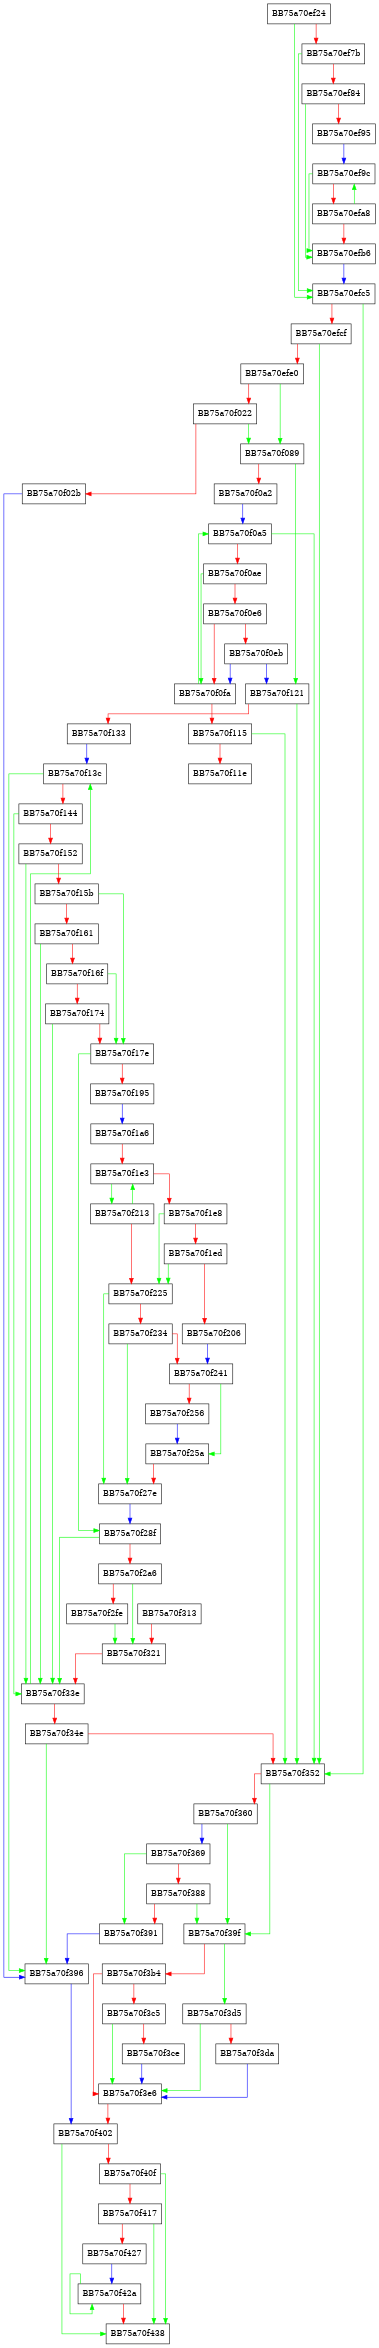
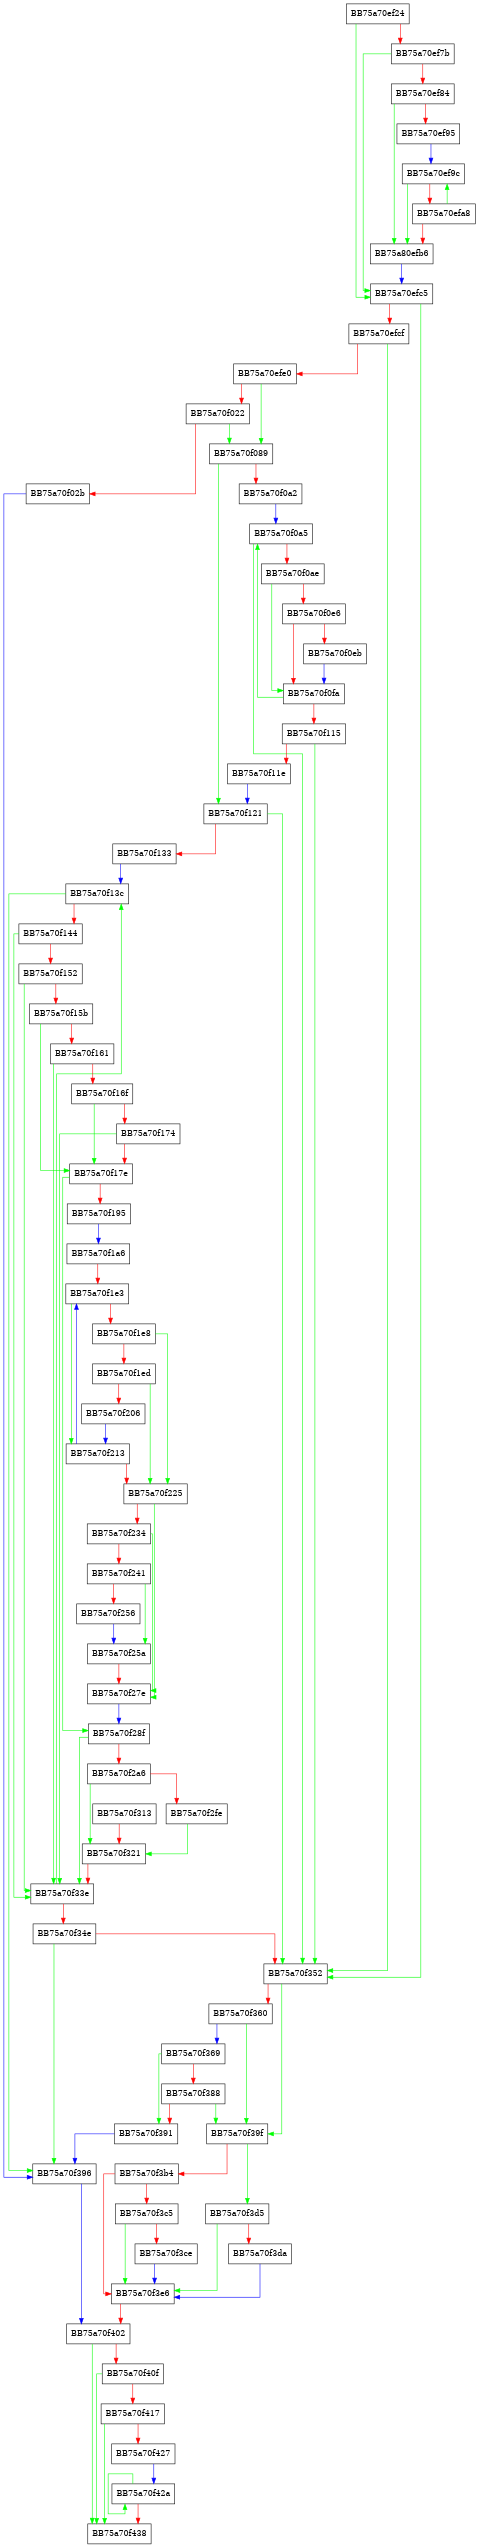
(344, 254) -> (402, 254)
(267, 671) -> (247, 791)
(133, 1197) -> (76, 1377)
(208, 1351) -> (106, 1431)
